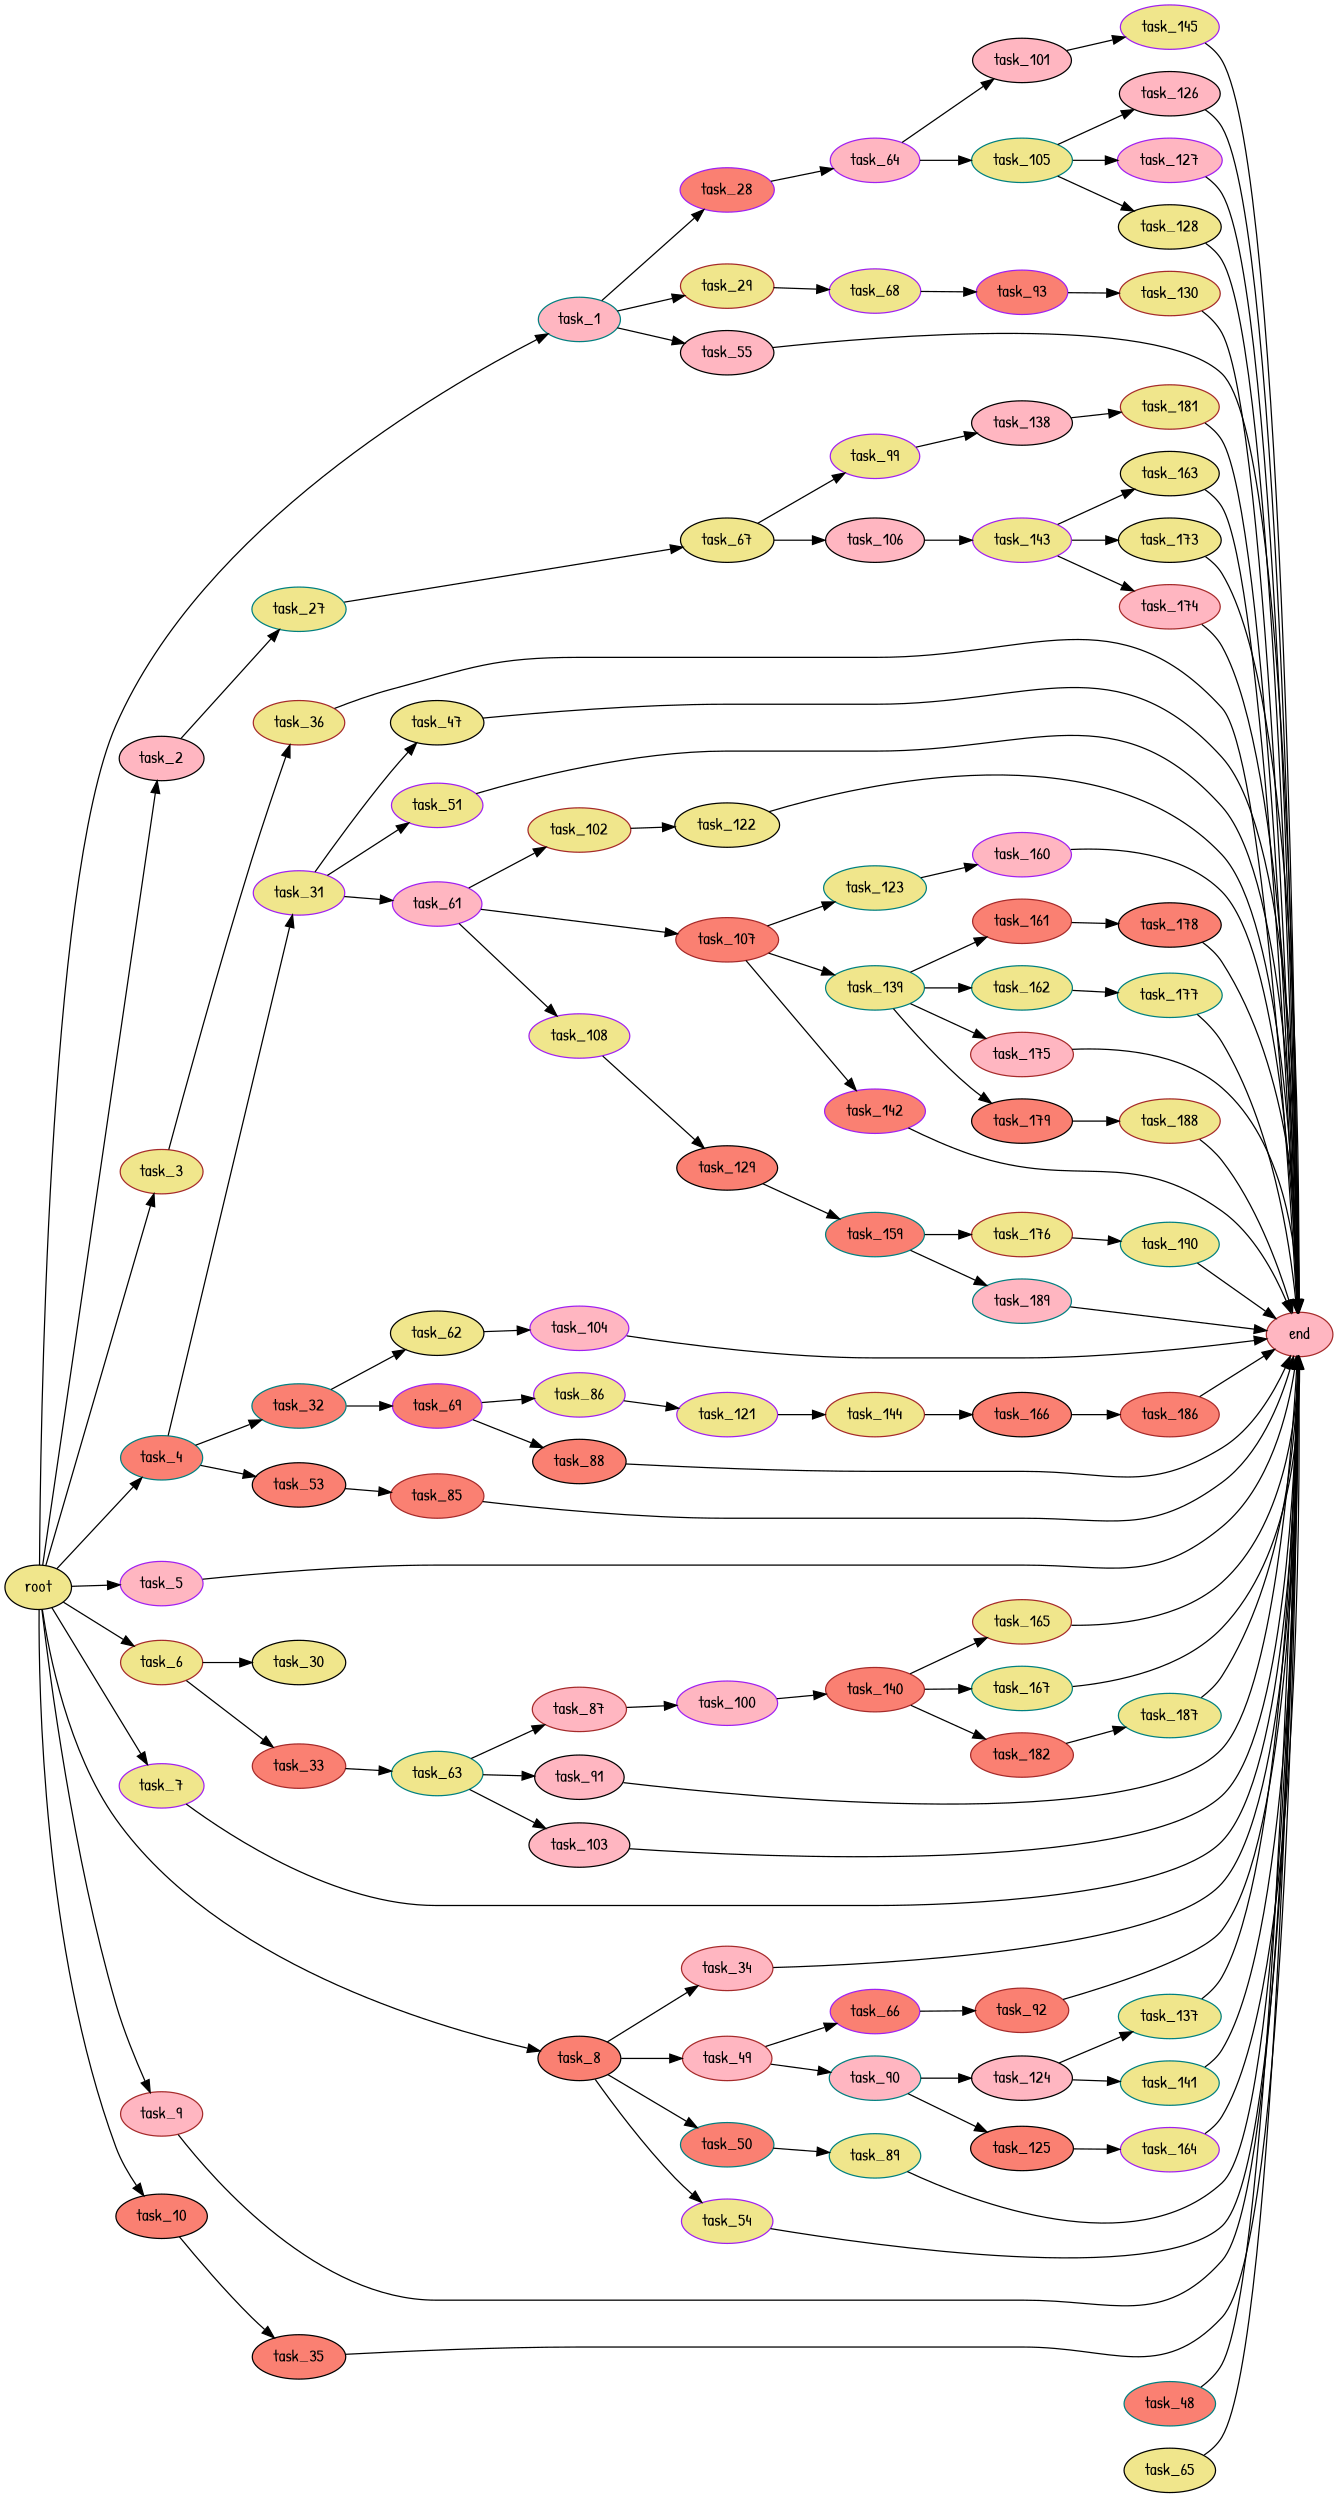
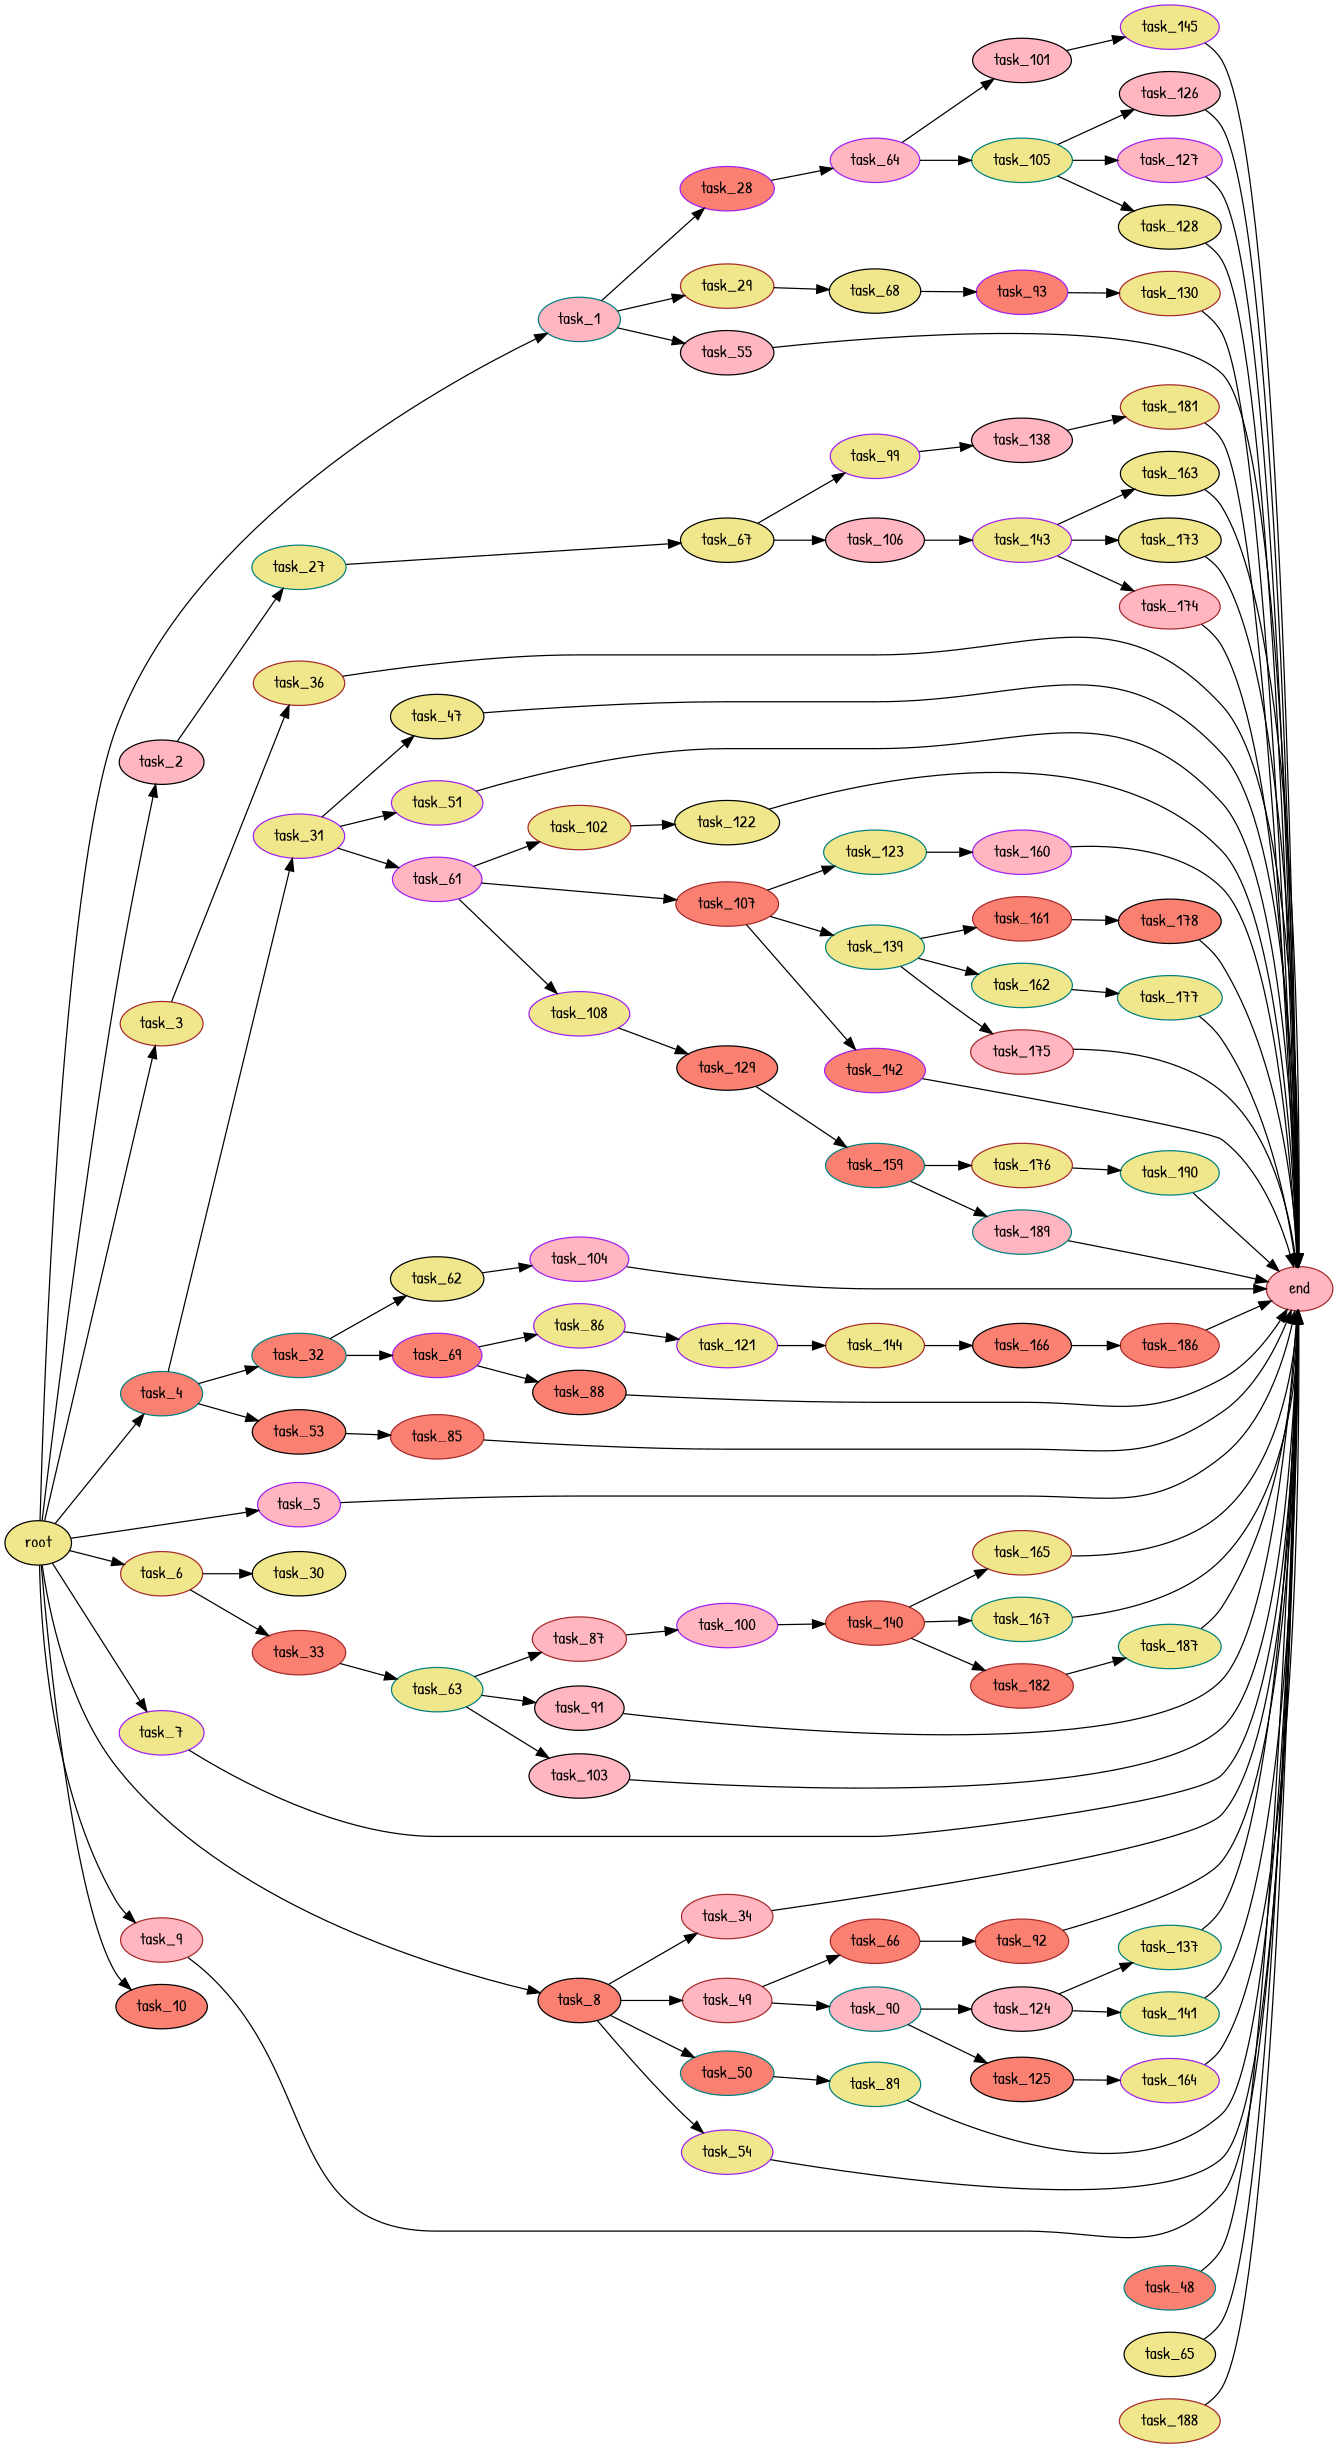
(875, 291) -> (875, 291)
(1022, 1121) -> none
(875, 2012) -> (875, 1941)
(299, 2357) -> none
